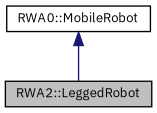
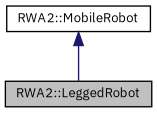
(79, 19) -> (79, 19)
